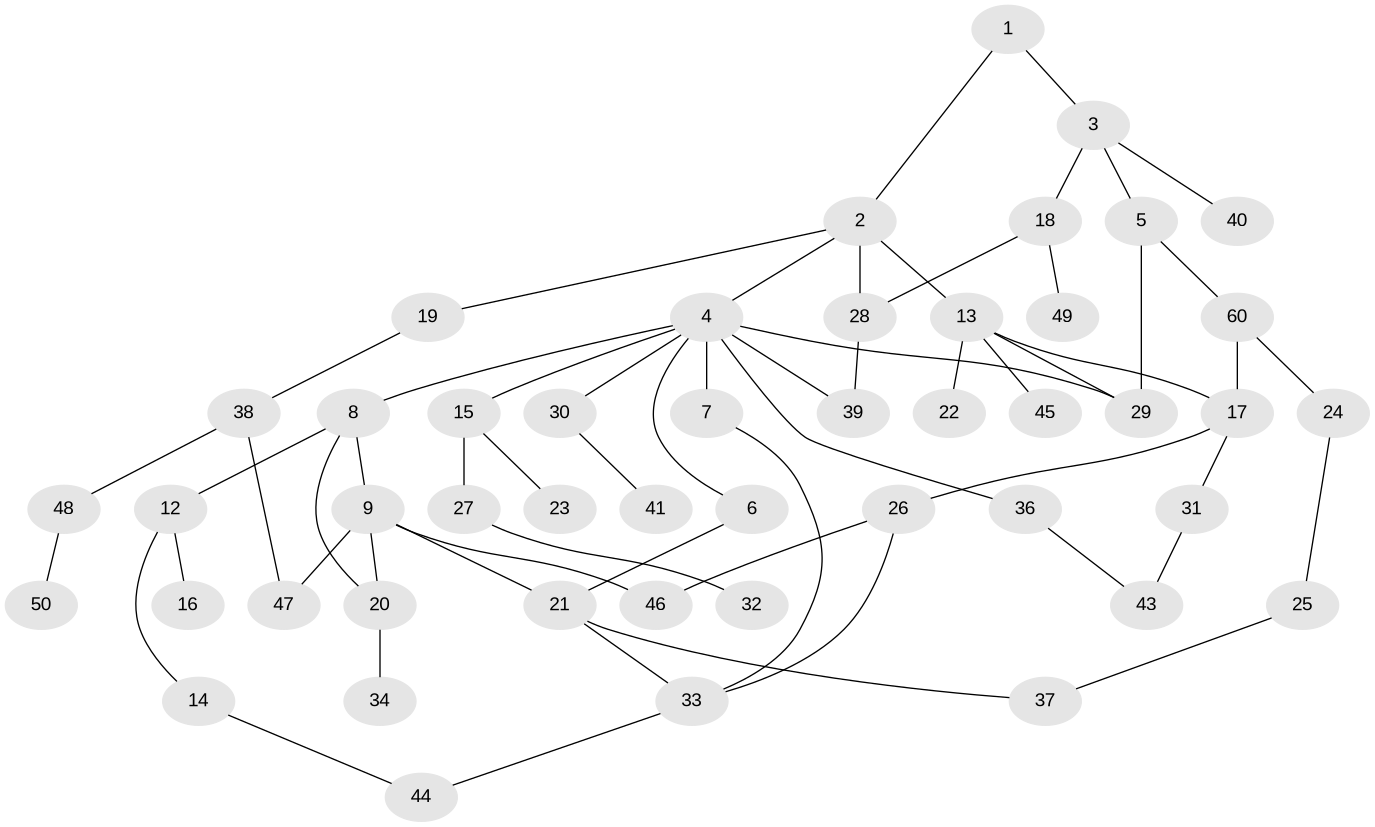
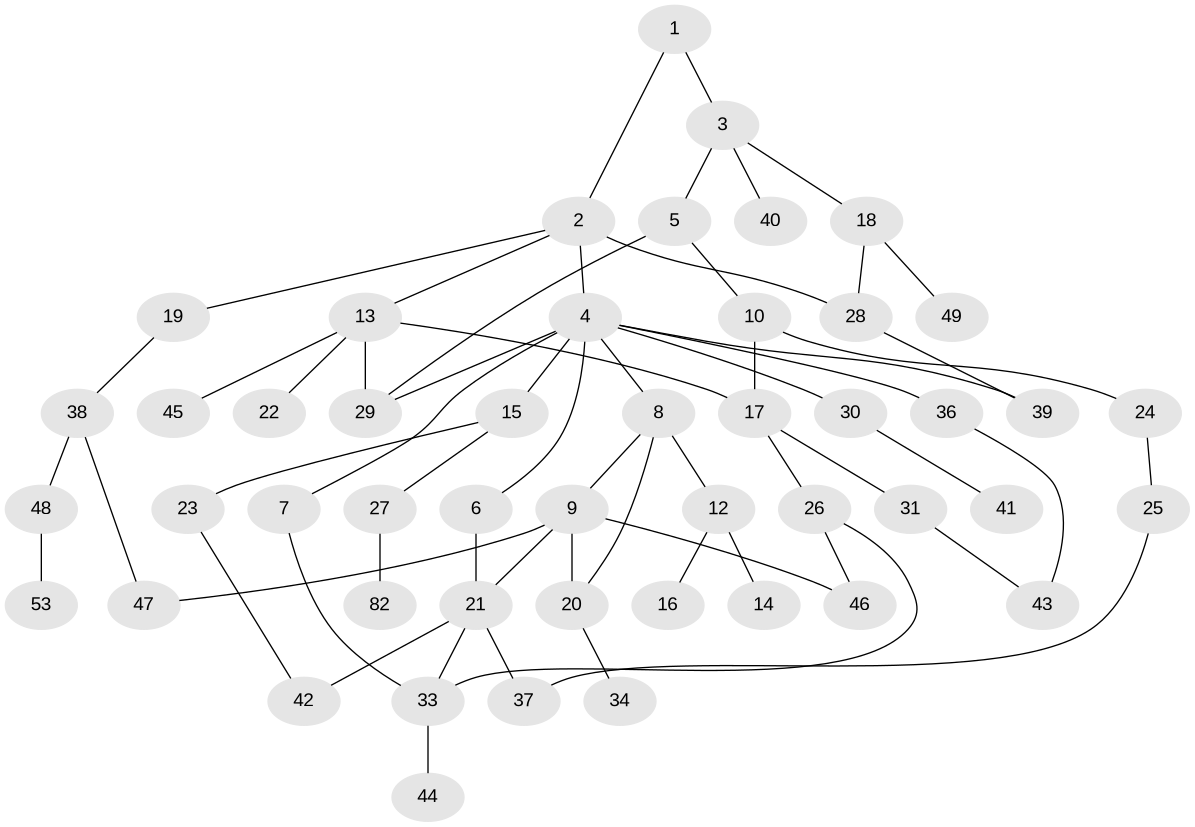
(1237, 317) -> (755, 317)
(41, 605) -> (41, 605)
(752, 605) -> (380, 605)
none -> (304, 701)
(310, 749) -> none
